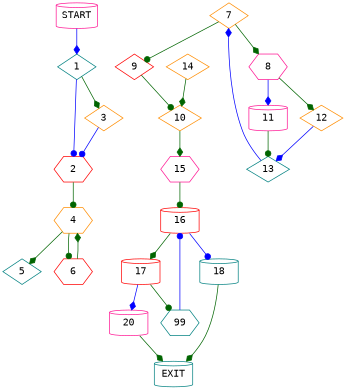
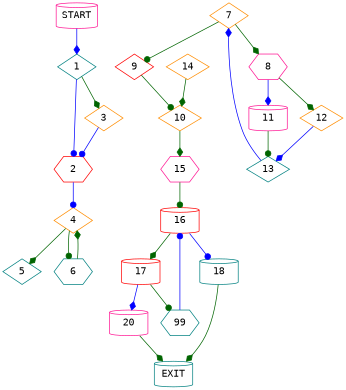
(73, 192) -> (73, 192)
(73, 220) -> (73, 220)
(73, 272) -> (73, 272)
